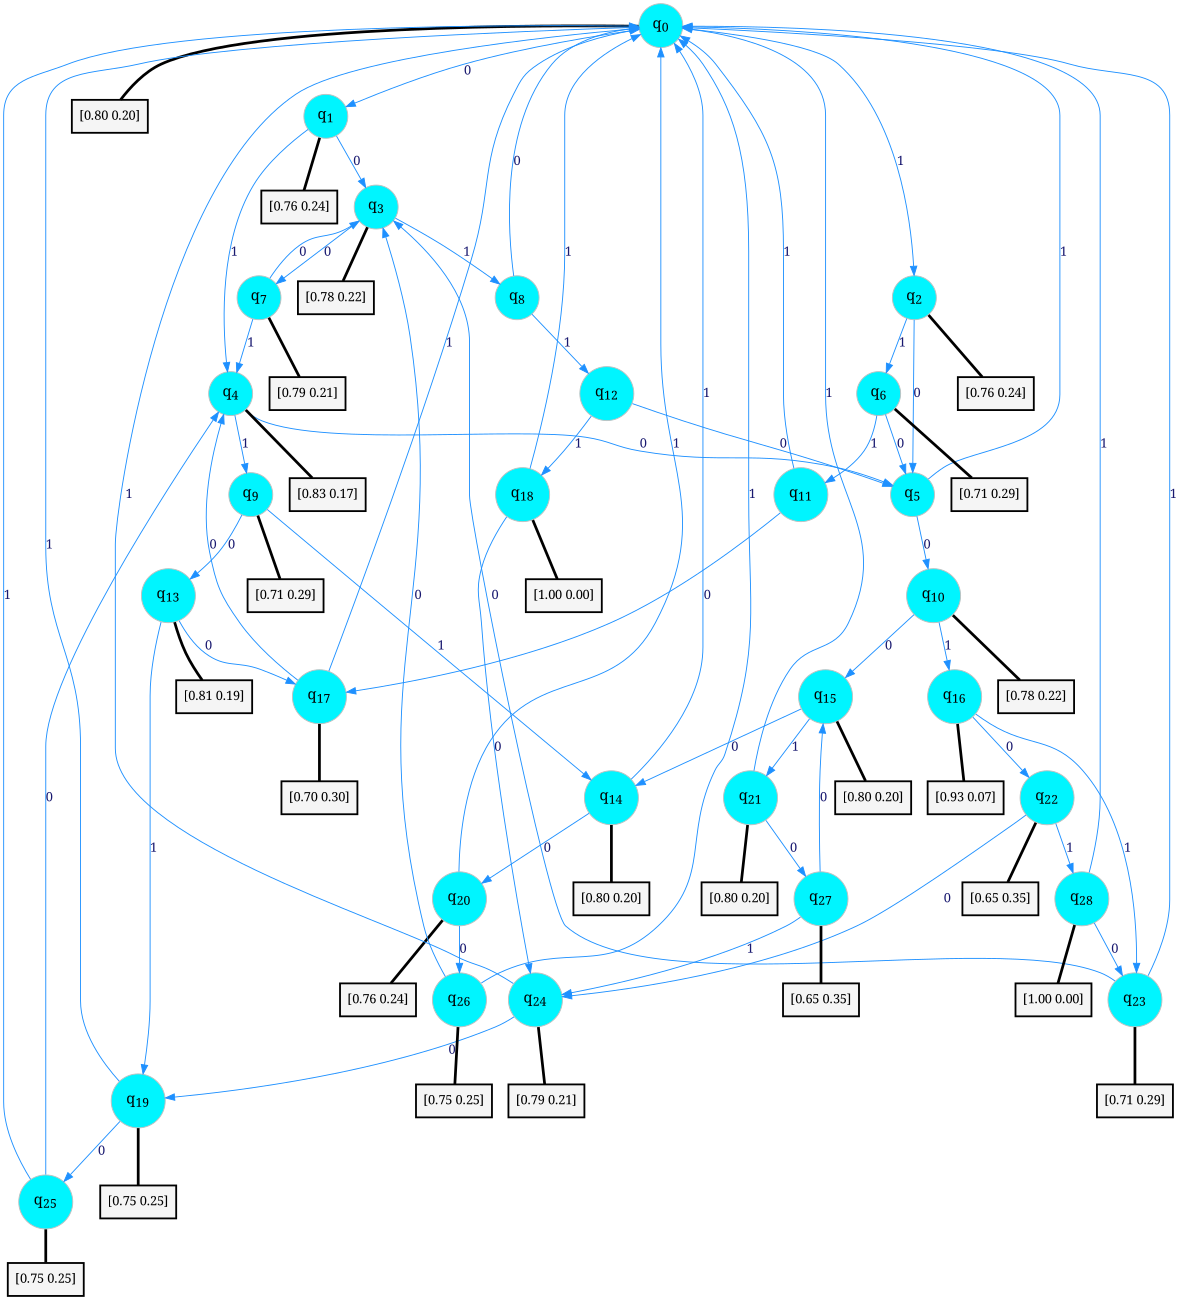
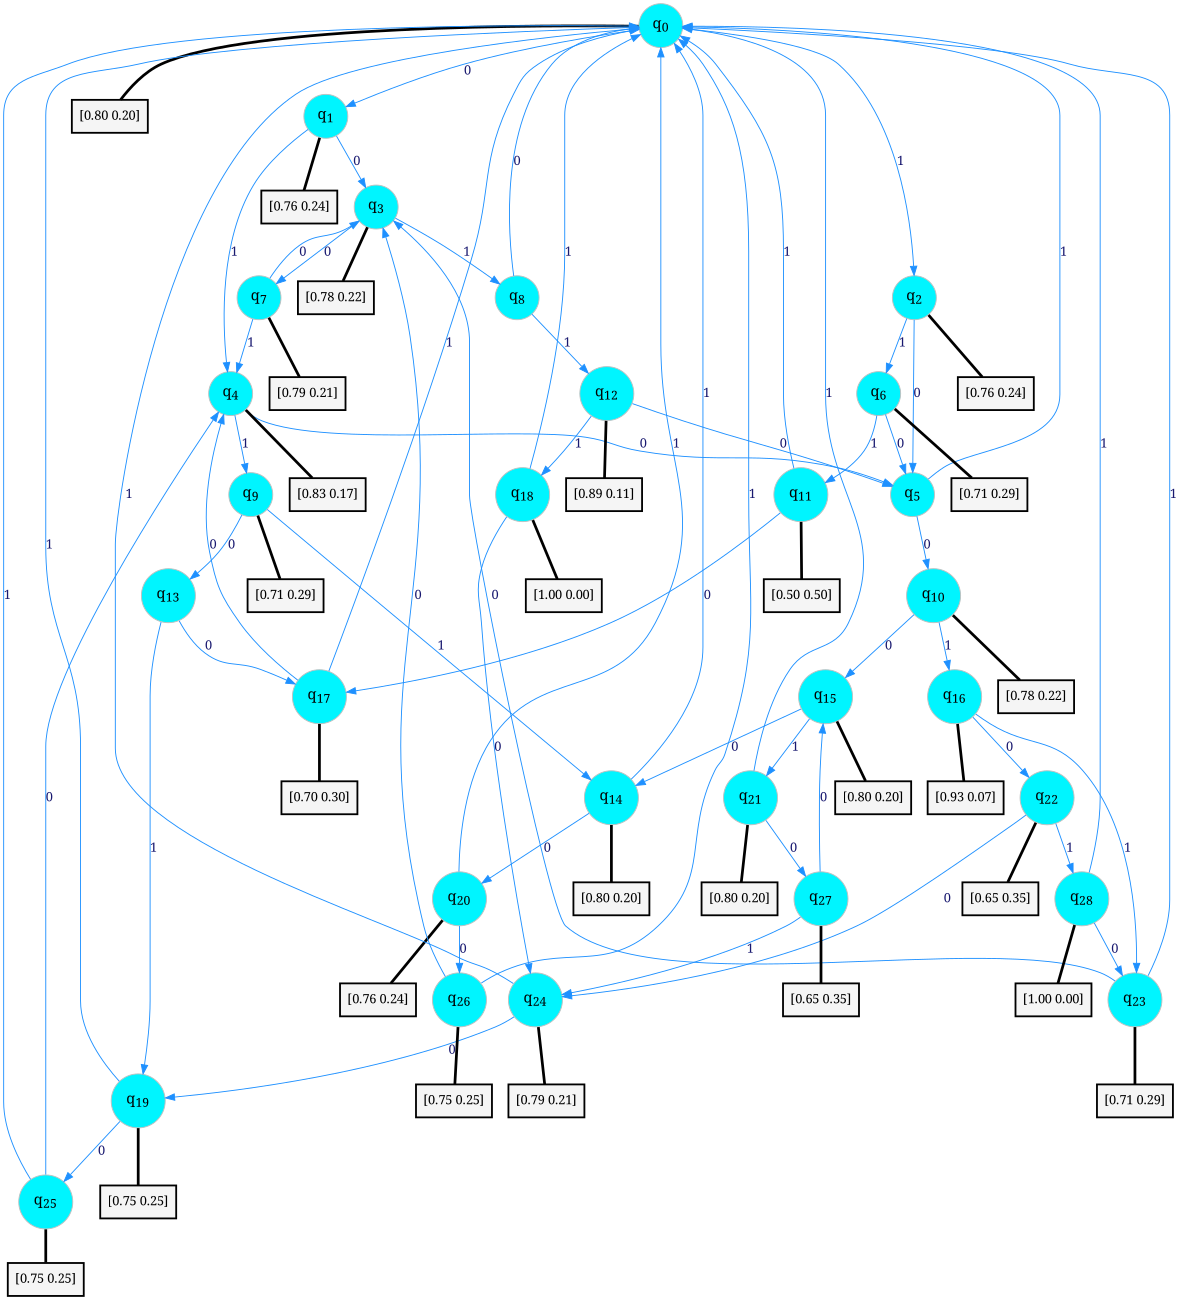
none -> (604, 495)
none -> (802, 596)
(214, 697) -> none
